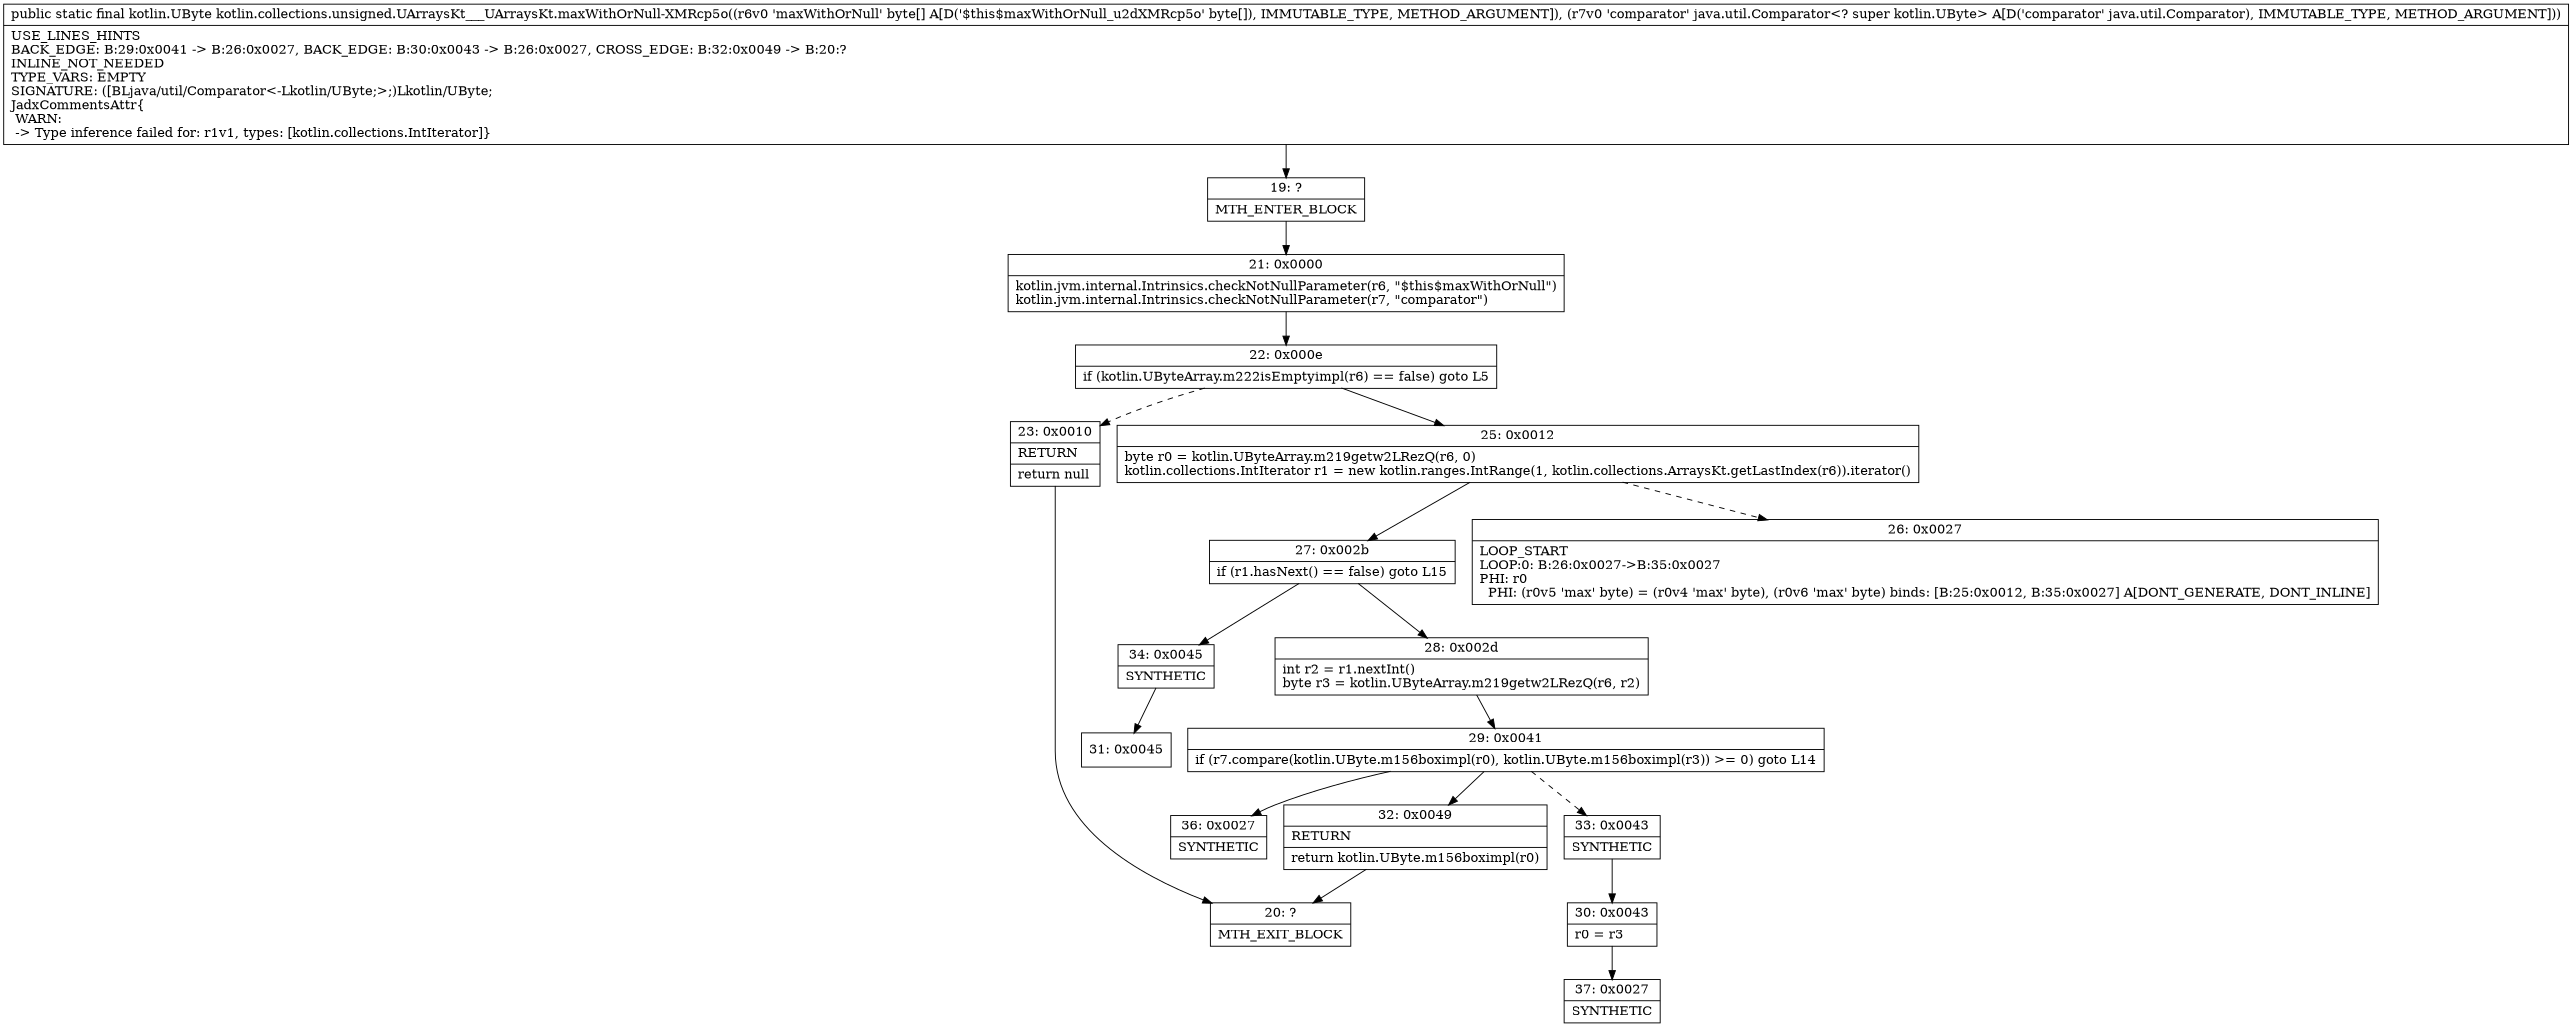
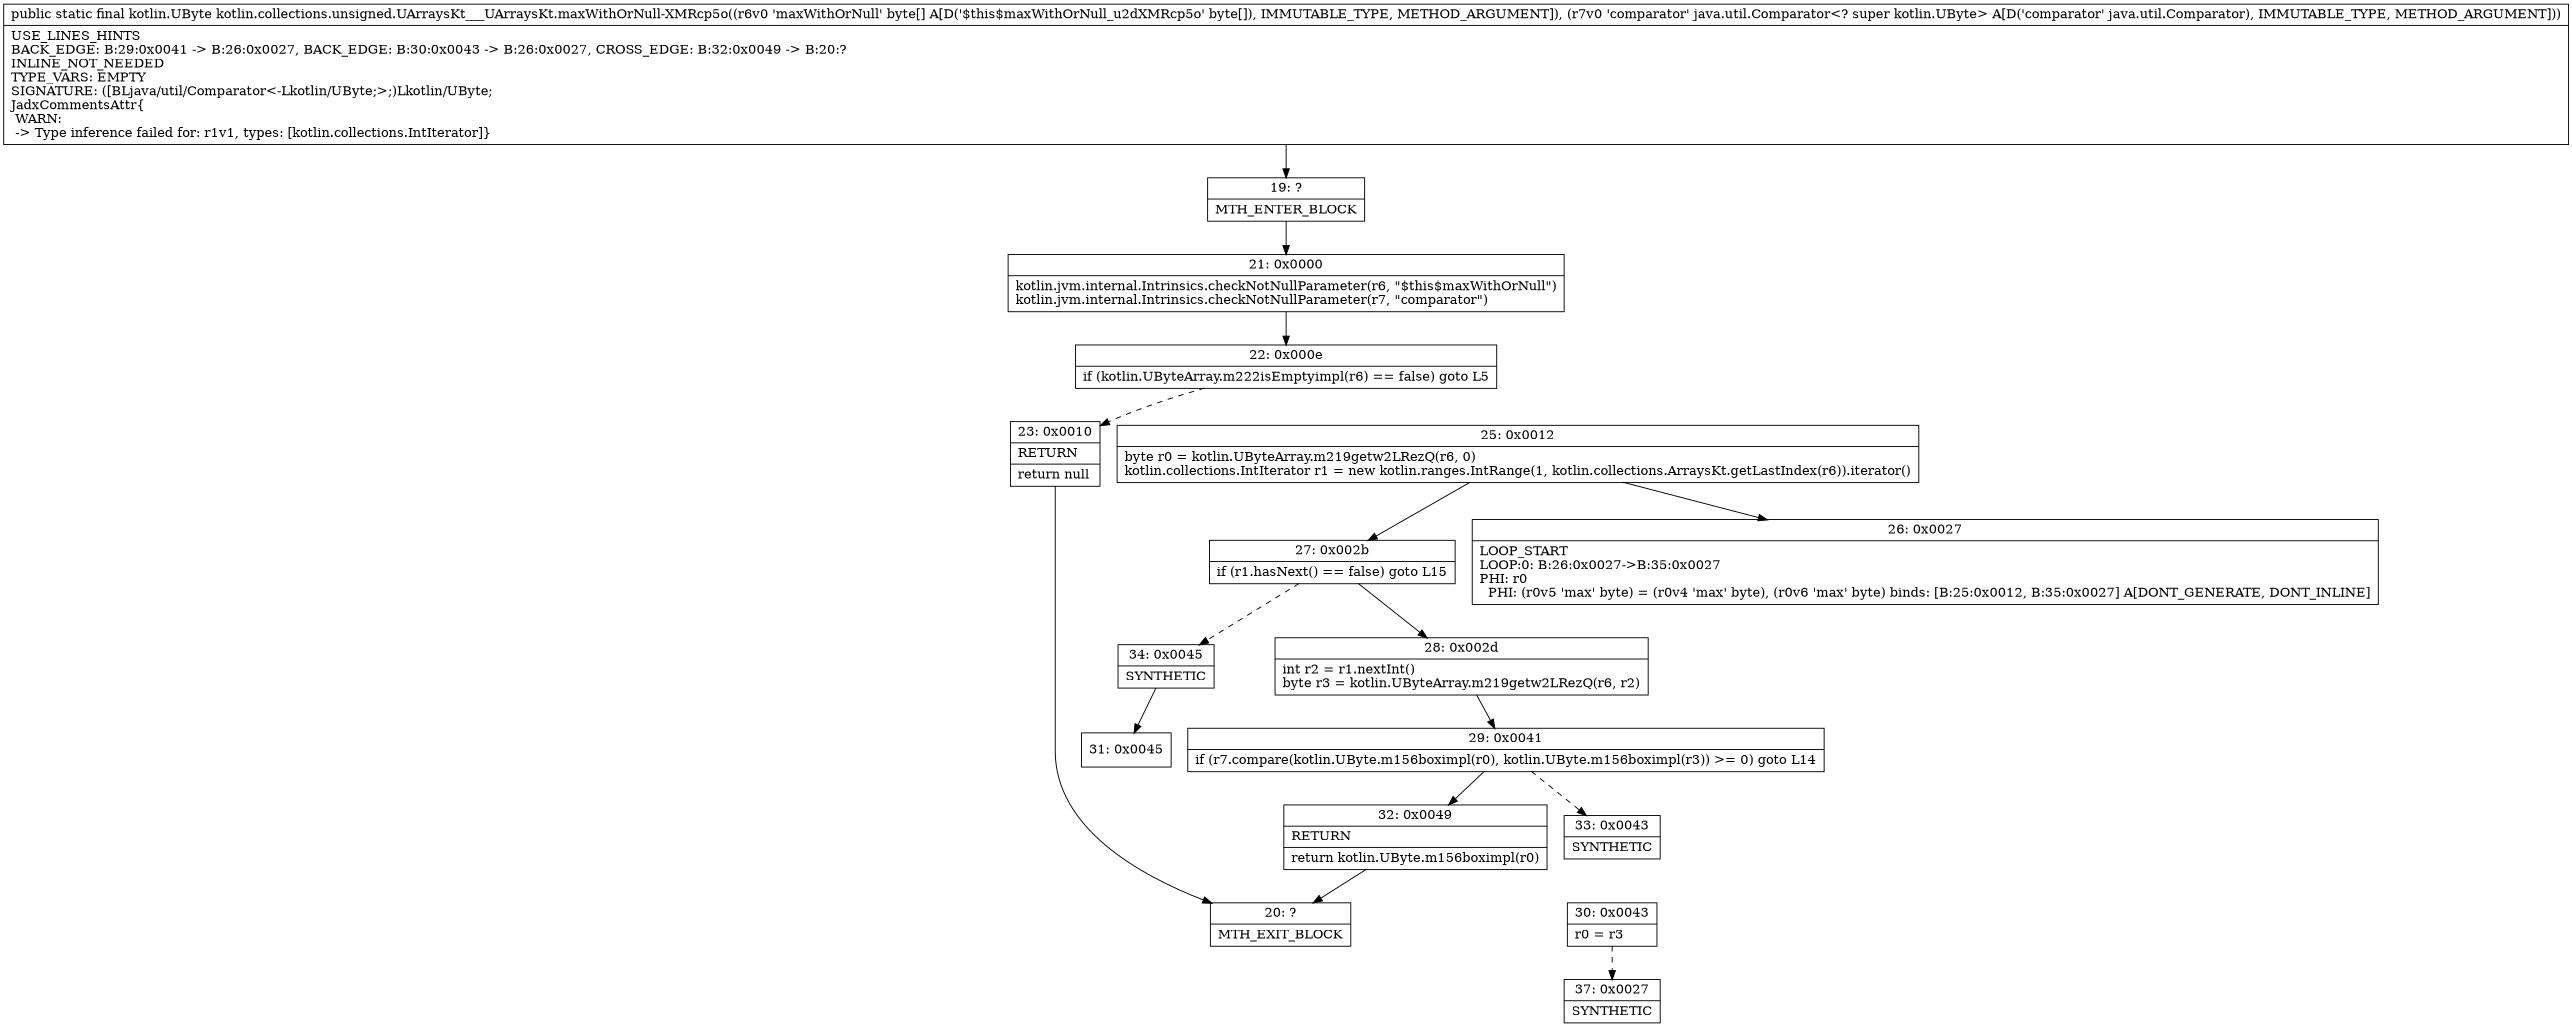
(1388, 405) -> none
(1690, 500) -> (1690, 500)
(1253, 612) -> (1253, 612)
(1219, 837) -> none
(1612, 876) -> none
(1612, 958) -> (1612, 958)
